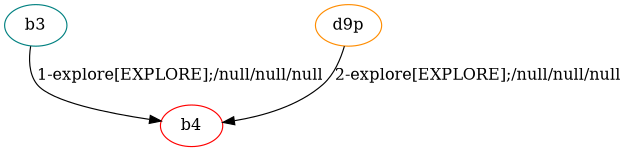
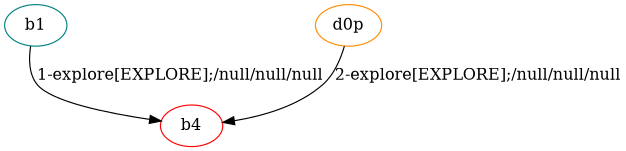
(36, 25) -> (36, 25)
(349, 25) -> (349, 25)
